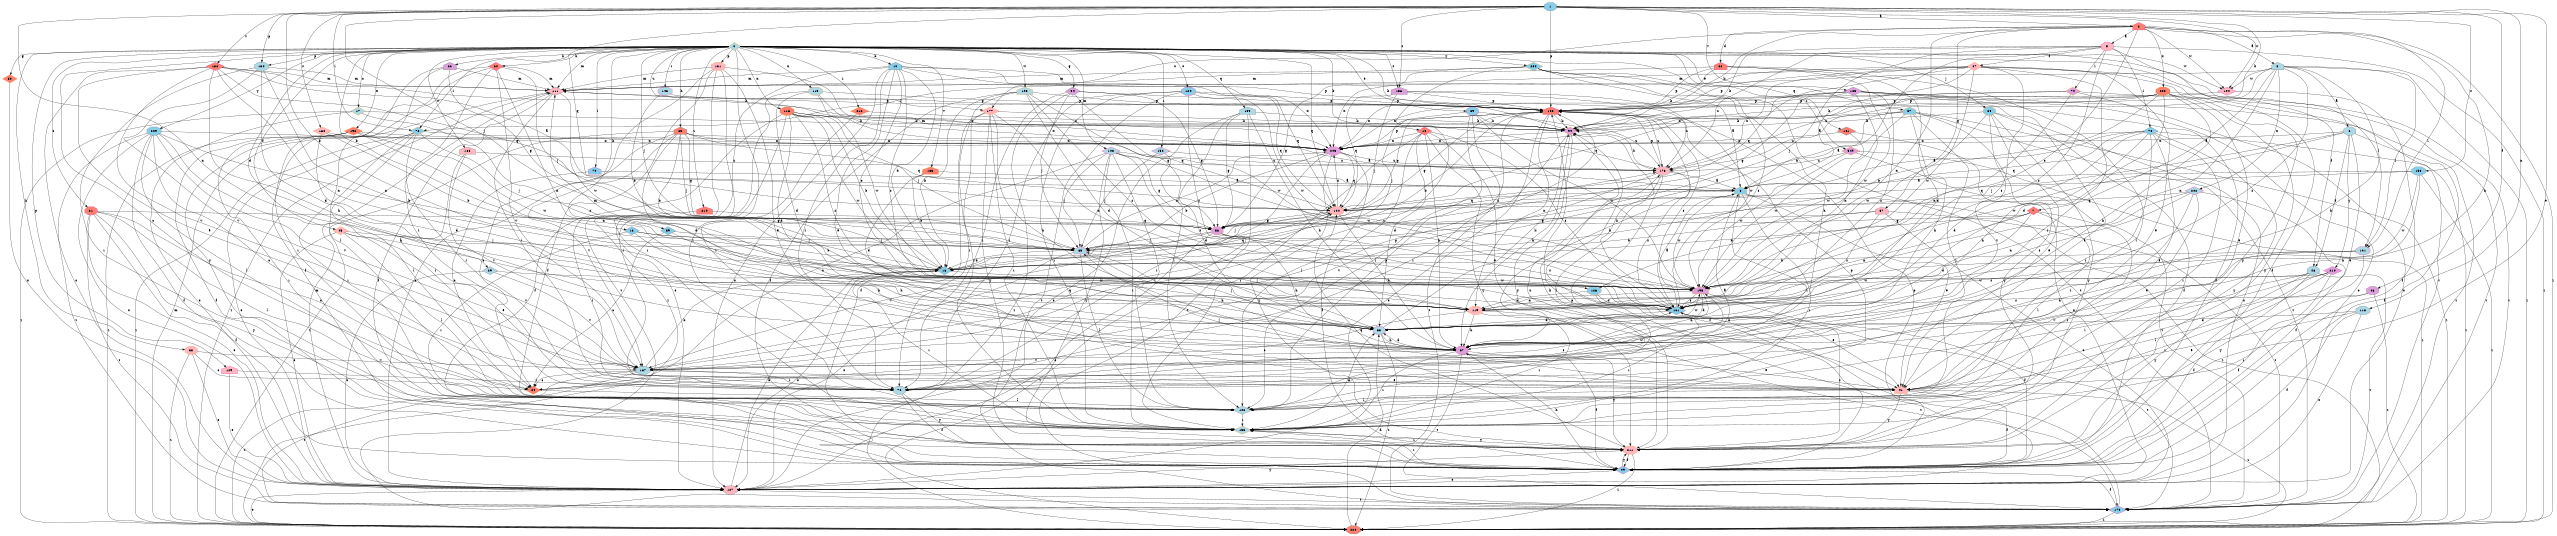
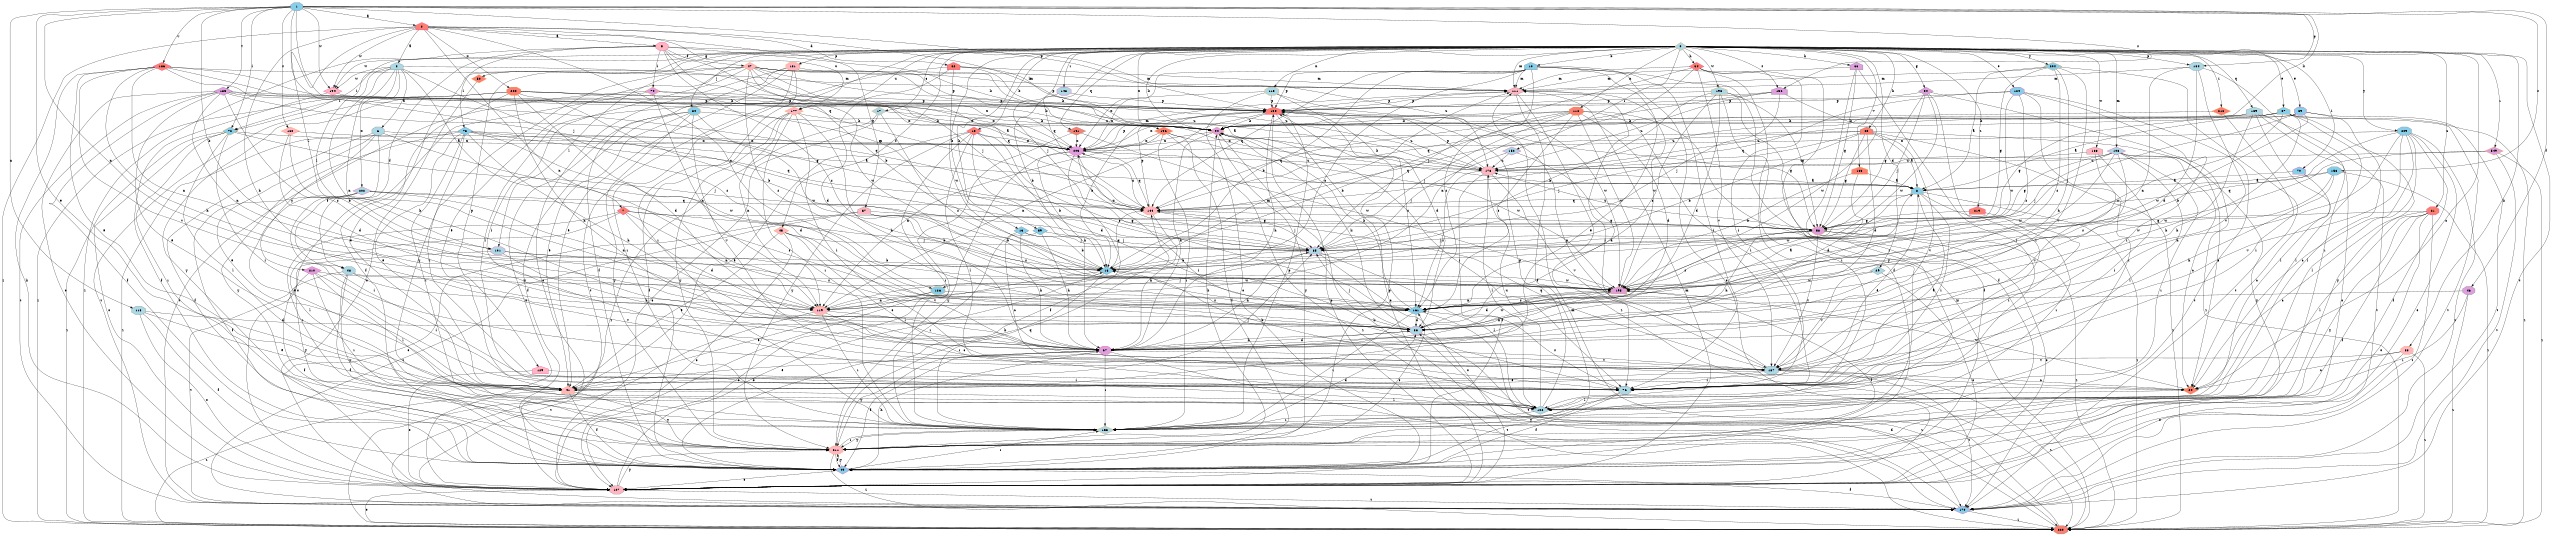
(1720, 212) -> none
(76, 281) -> (27, 281)
